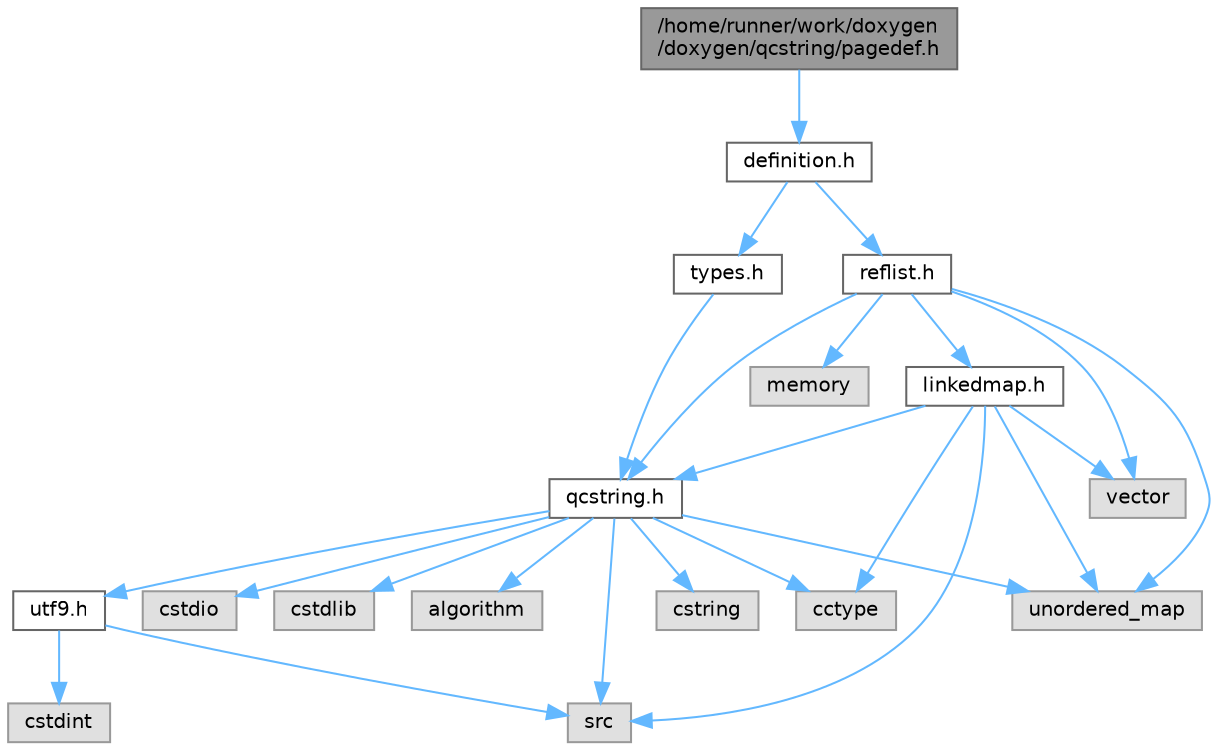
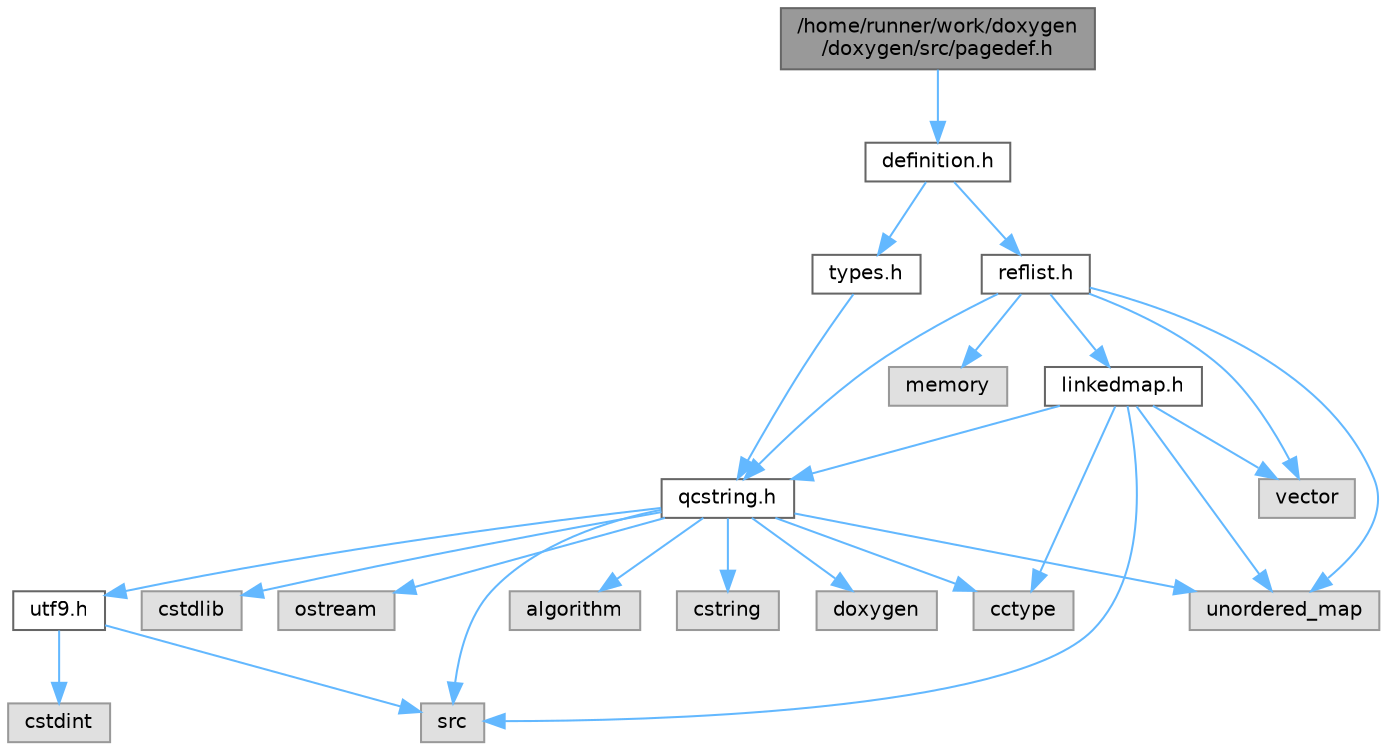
(799, 39) -> (938, 39)
(190, 611) -> (877, 611)
none -> (336, 611)
